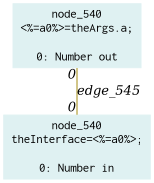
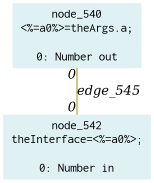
(77, 147) -> (77, 147)
